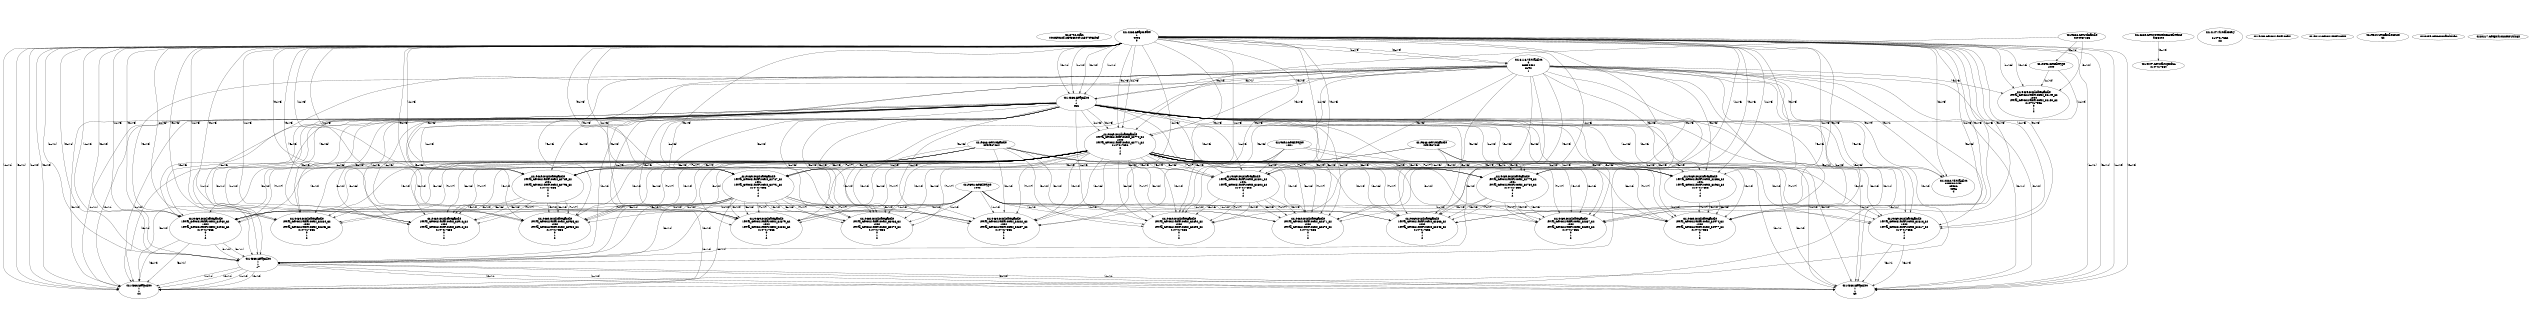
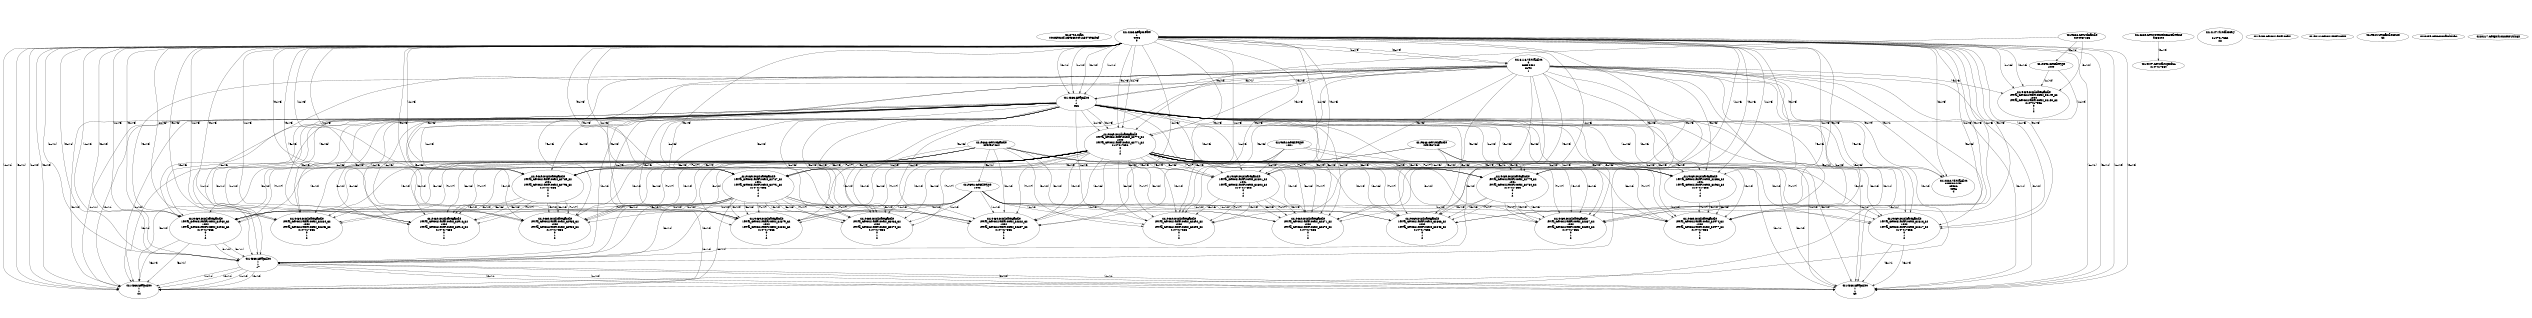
none -> (984, 165)
